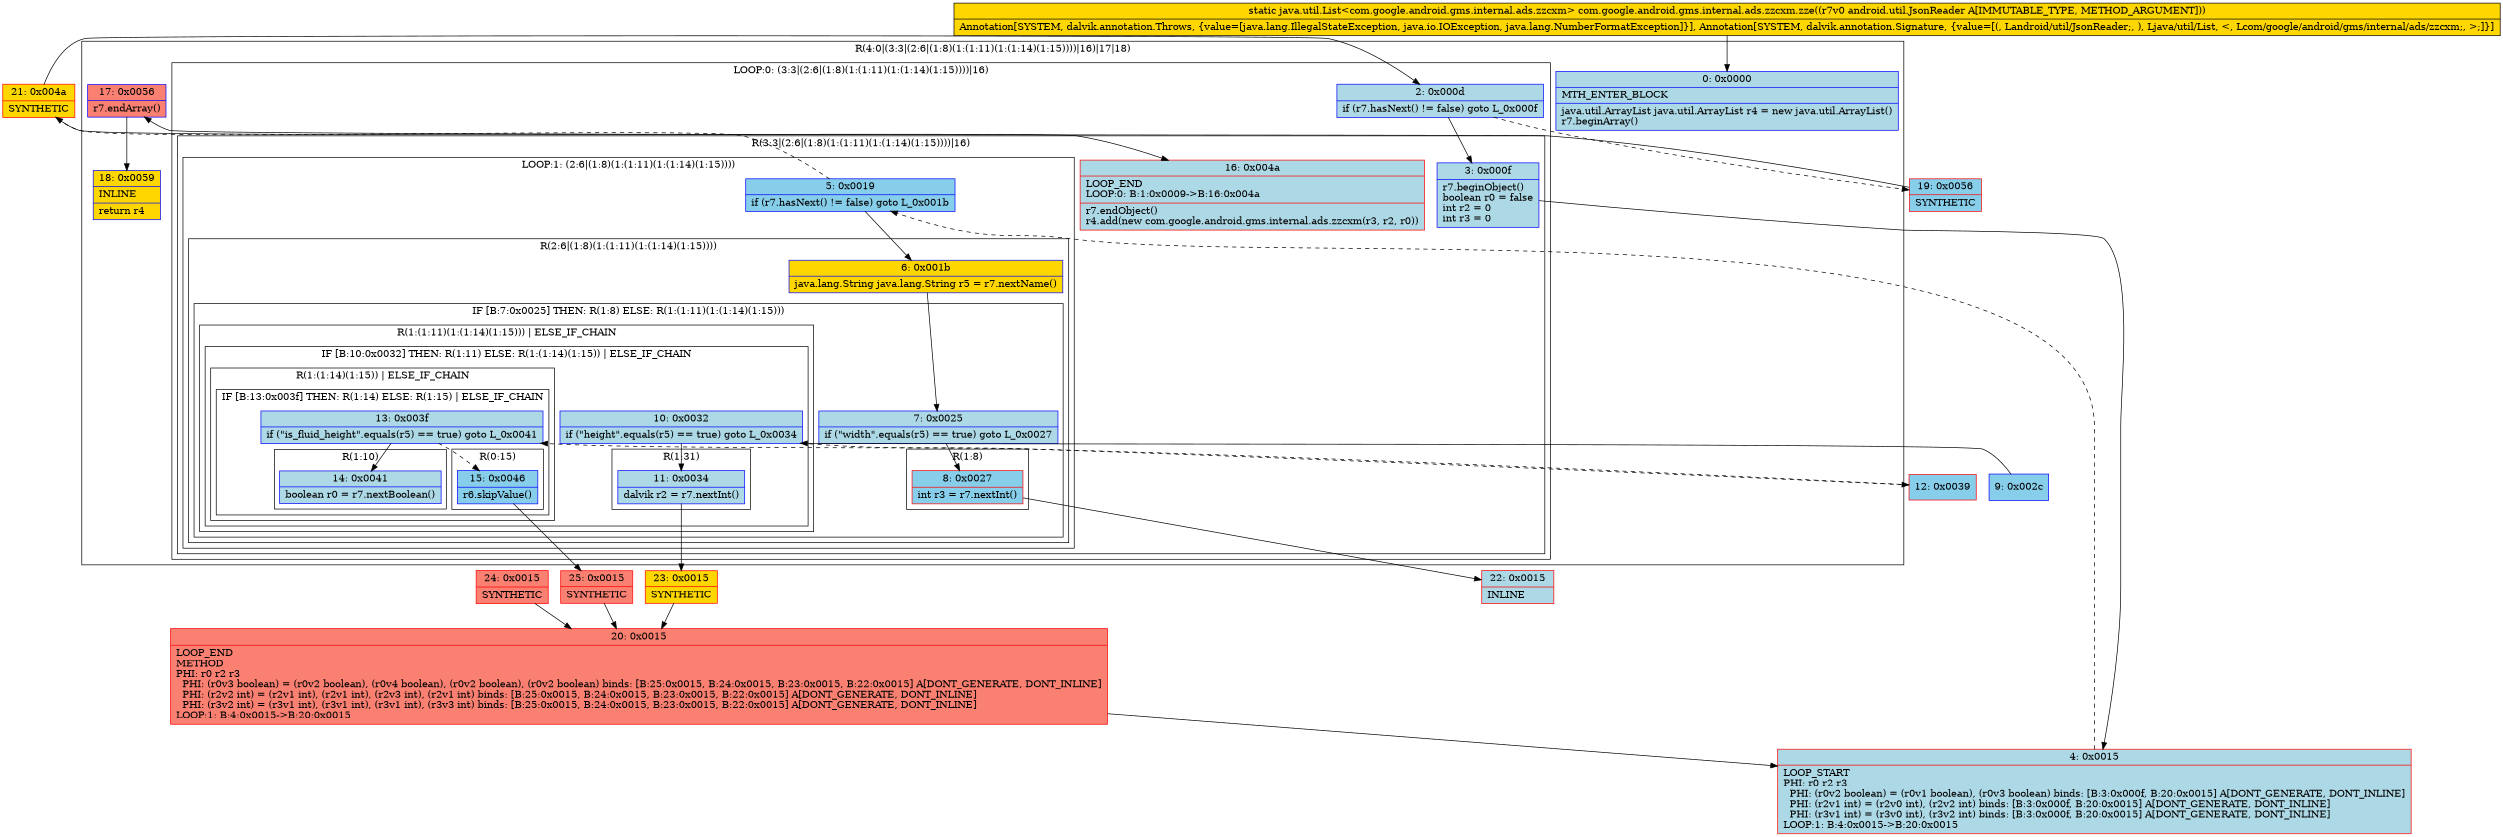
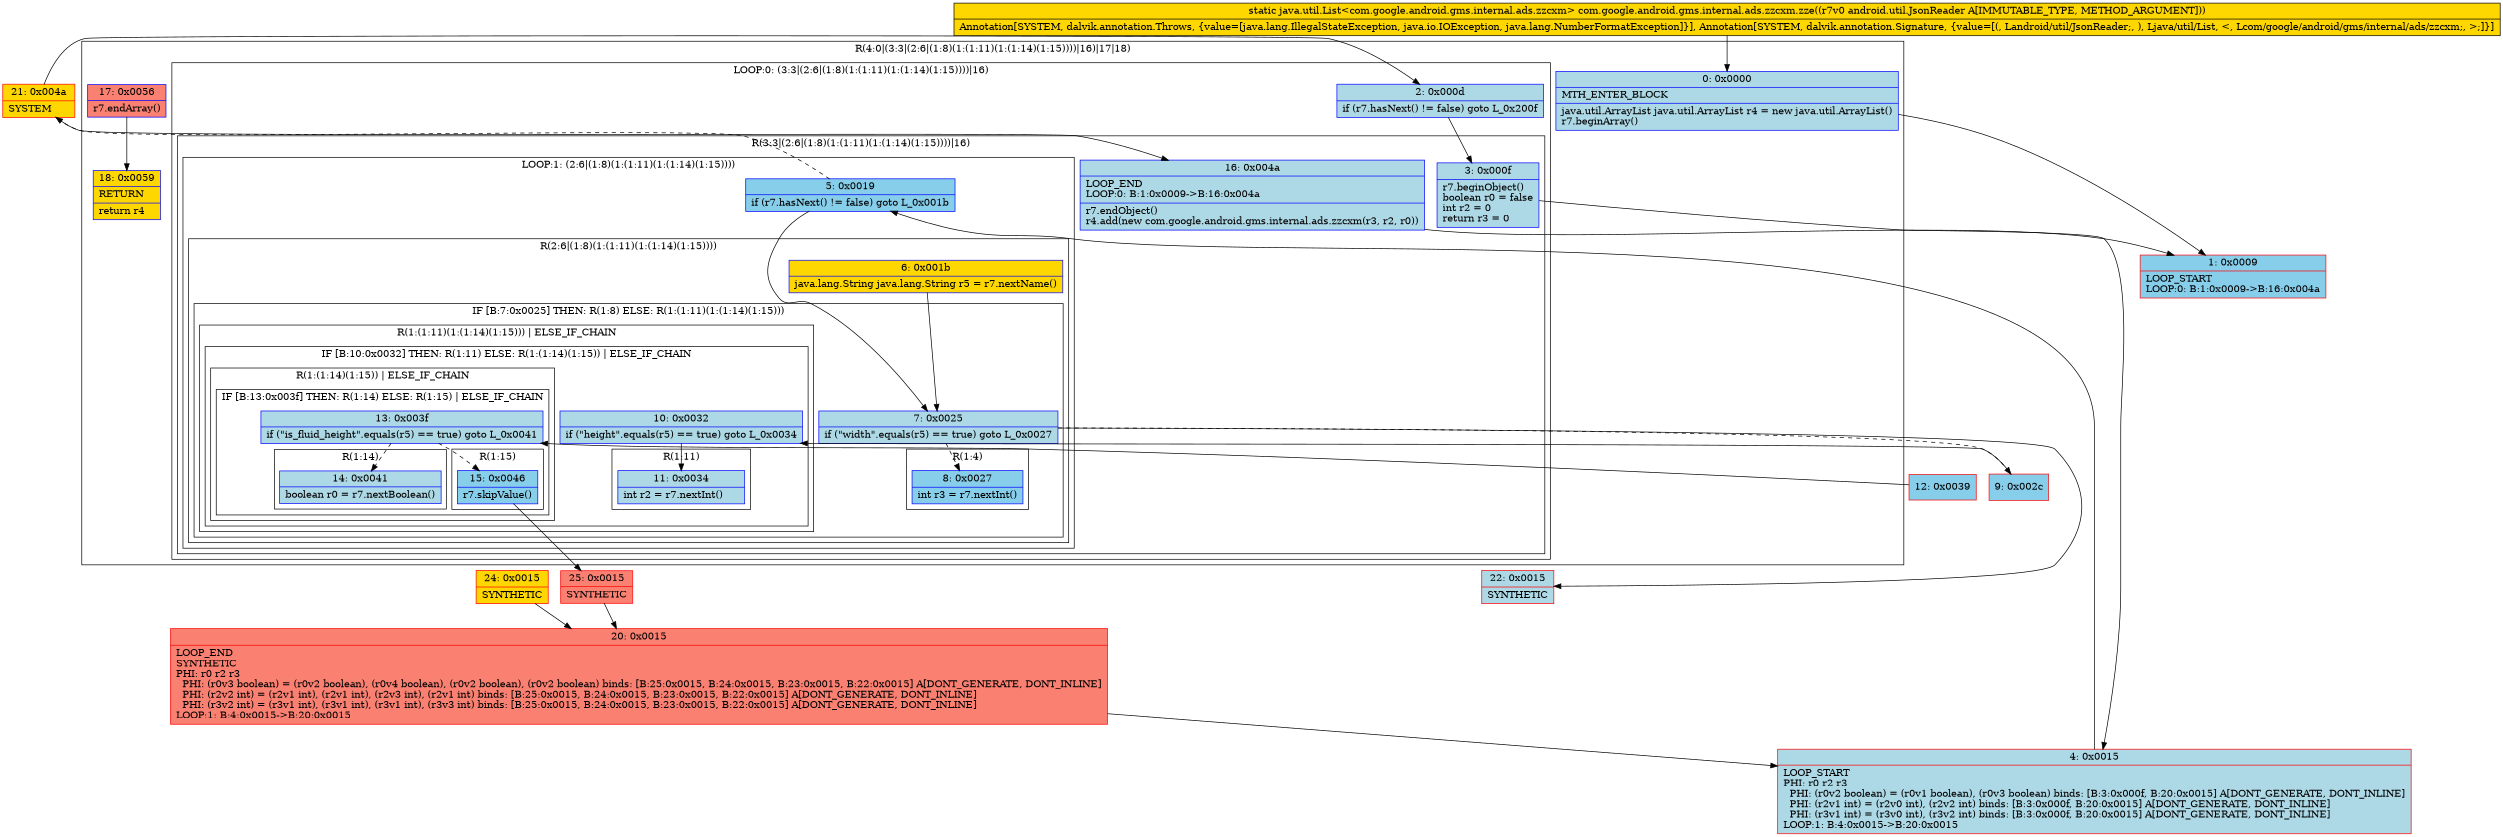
(39, 109) -> (30, 109)
(1440, 109) -> (1440, 109)
(118, 194) -> (121, 194)
(1252, 195) -> (1252, 195)
(1945, 195) -> none
(1467, 219) -> (1476, 219)
(886, 233) -> (823, 311)
(1687, 259) -> (1687, 259)
none -> (2233, 277)
none -> (1536, 431)
(383, 454) -> (383, 454)
(951, 454) -> (951, 454)
(1229, 455) -> (1229, 455)
(360, 457) -> (360, 457)
(498, 457) -> (498, 457)
(681, 457) -> (681, 457)
(968, 457) -> (968, 457)
(1352, 461) -> none
(968, 487) -> (968, 487)
(2019, 487) -> (2019, 487)
(498, 495) -> (498, 495)
(681, 495) -> (673, 495)
(1249, 538) -> (1951, 439)
(512, 587) -> (512, 587)
(681, 587) -> none
(1506, 595) -> (1518, 595)
(200, 664) -> (207, 664)
